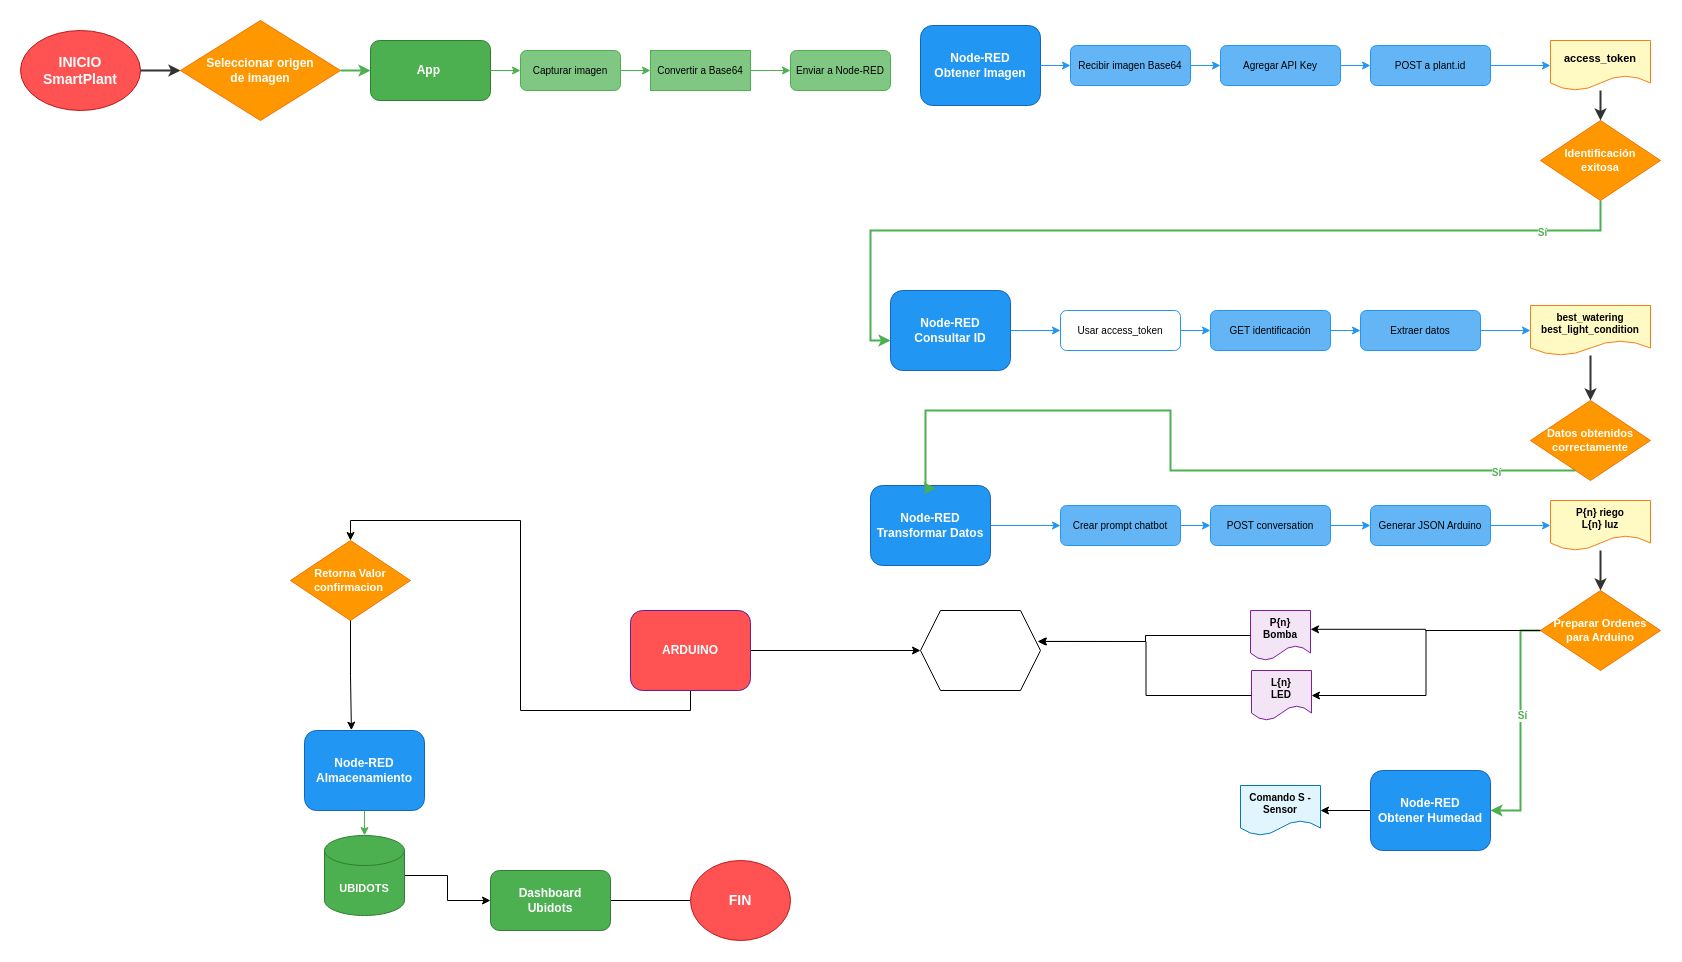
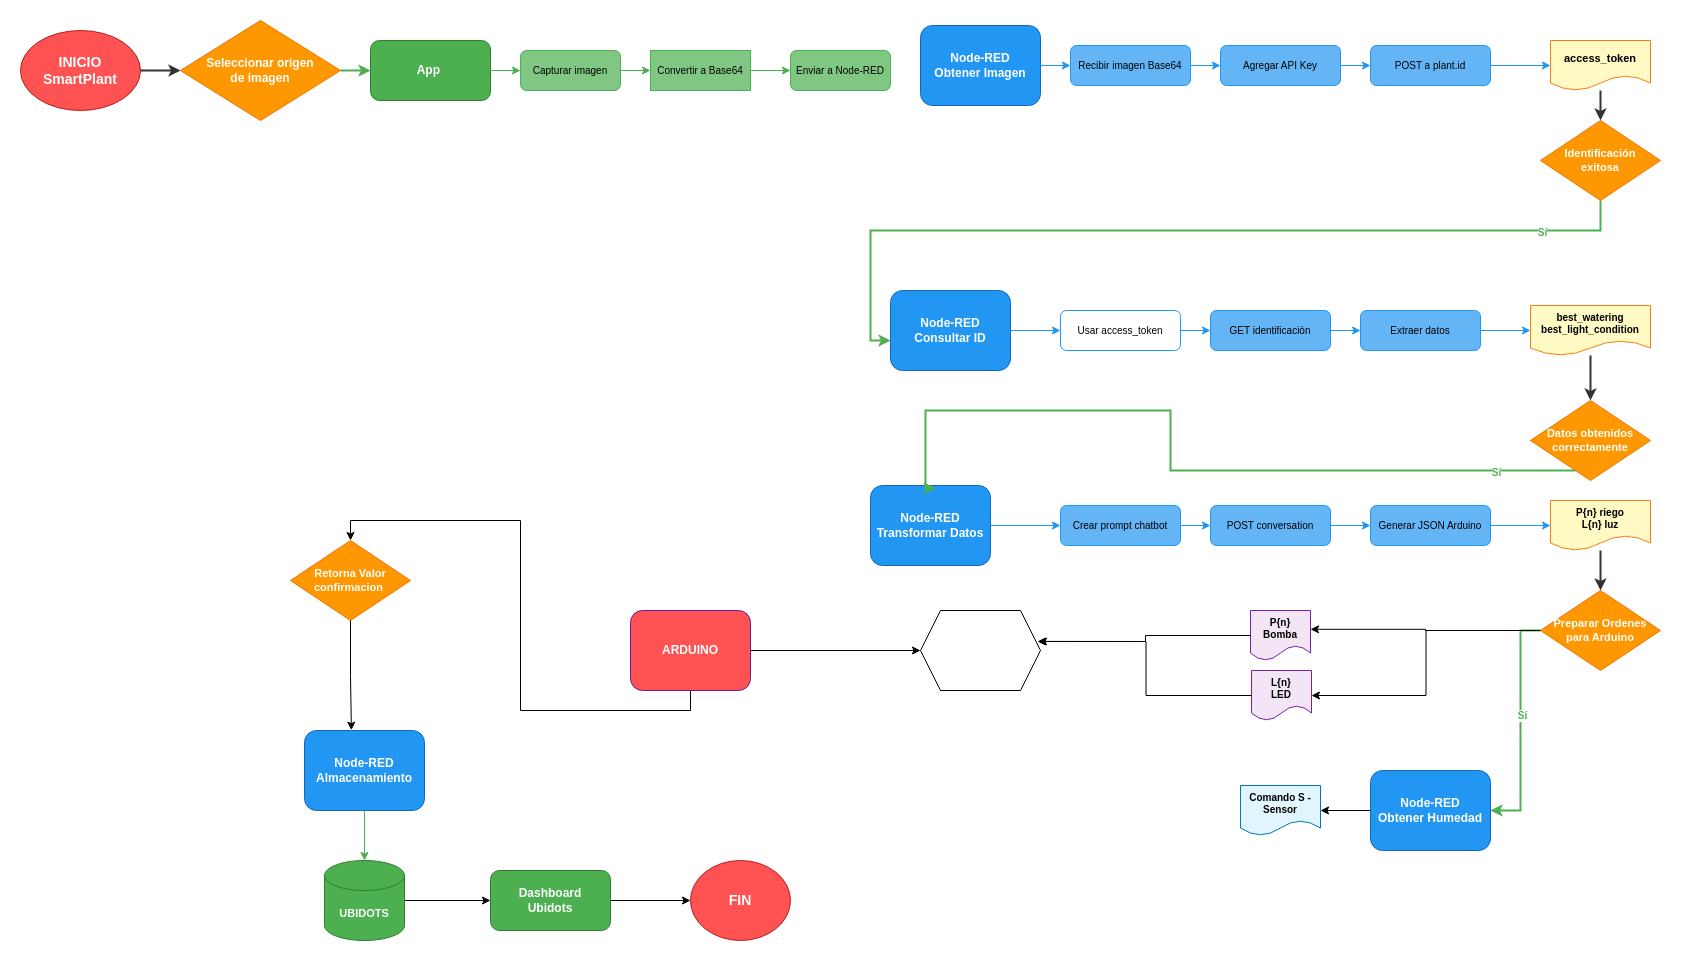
(365, 876) -> (365, 901)
(685, 901) -> (682, 901)
